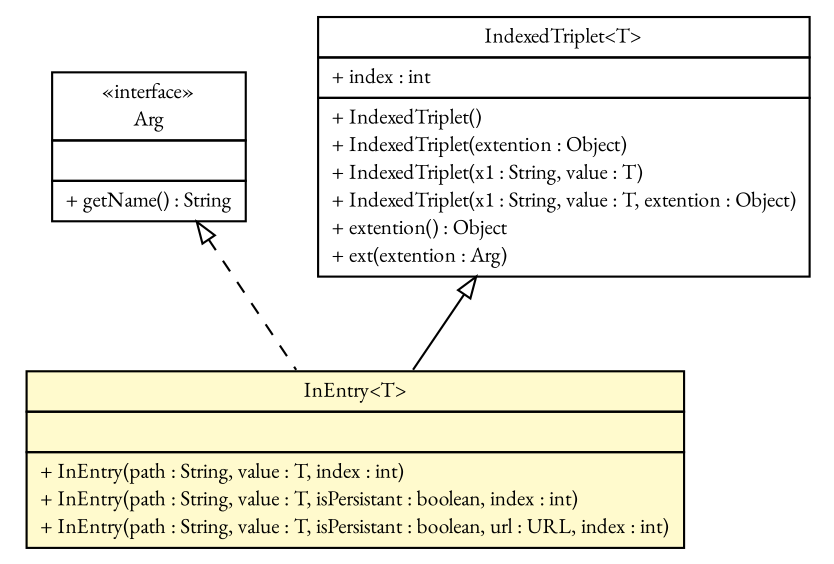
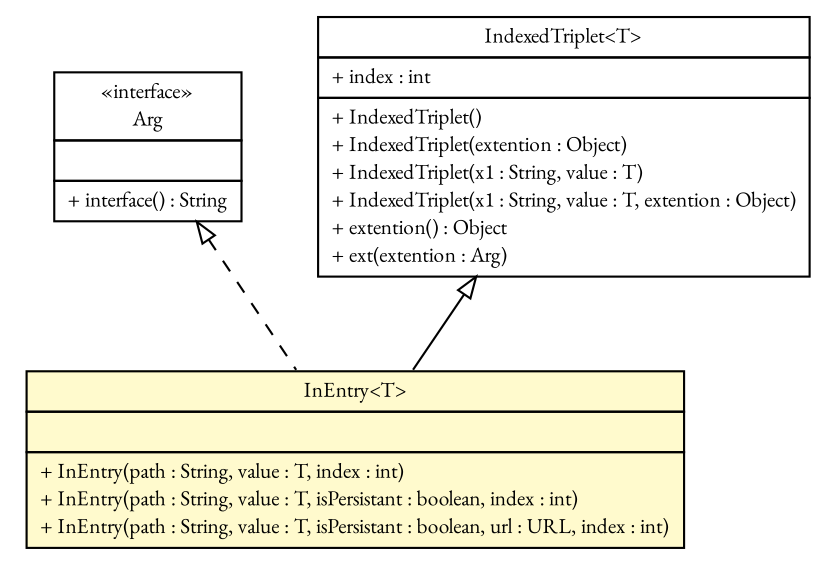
(149, 200) -> (148, 200)
